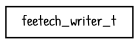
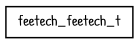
(69, 22) -> (69, 22)
